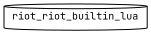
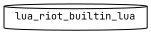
(76, 17) -> (76, 17)
